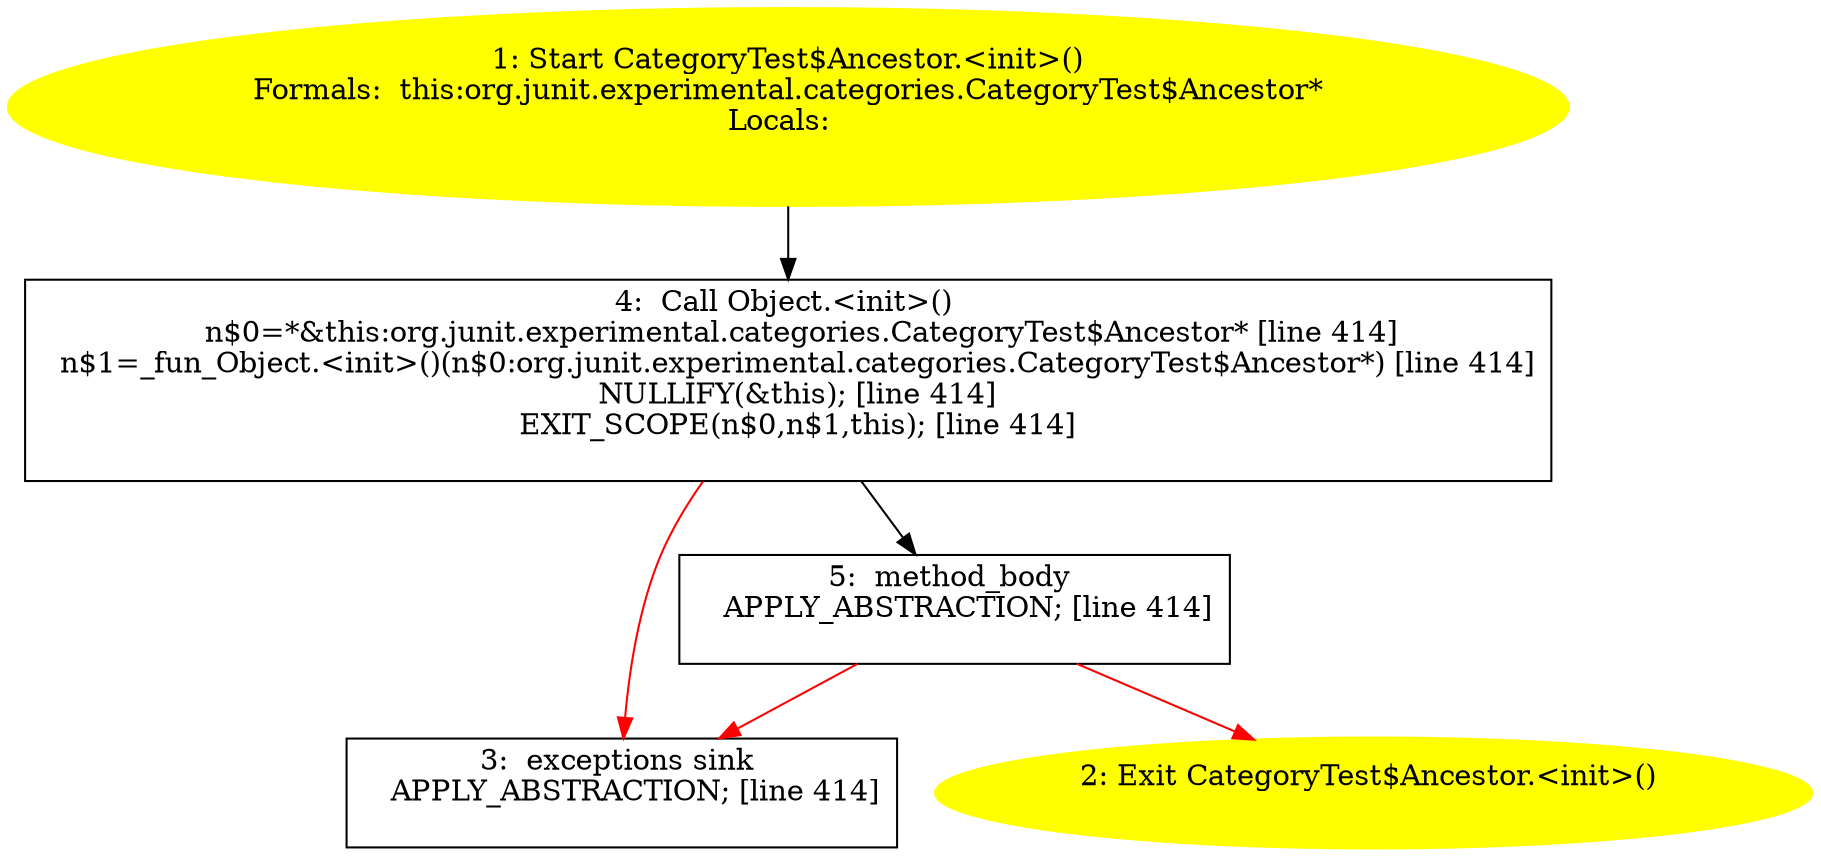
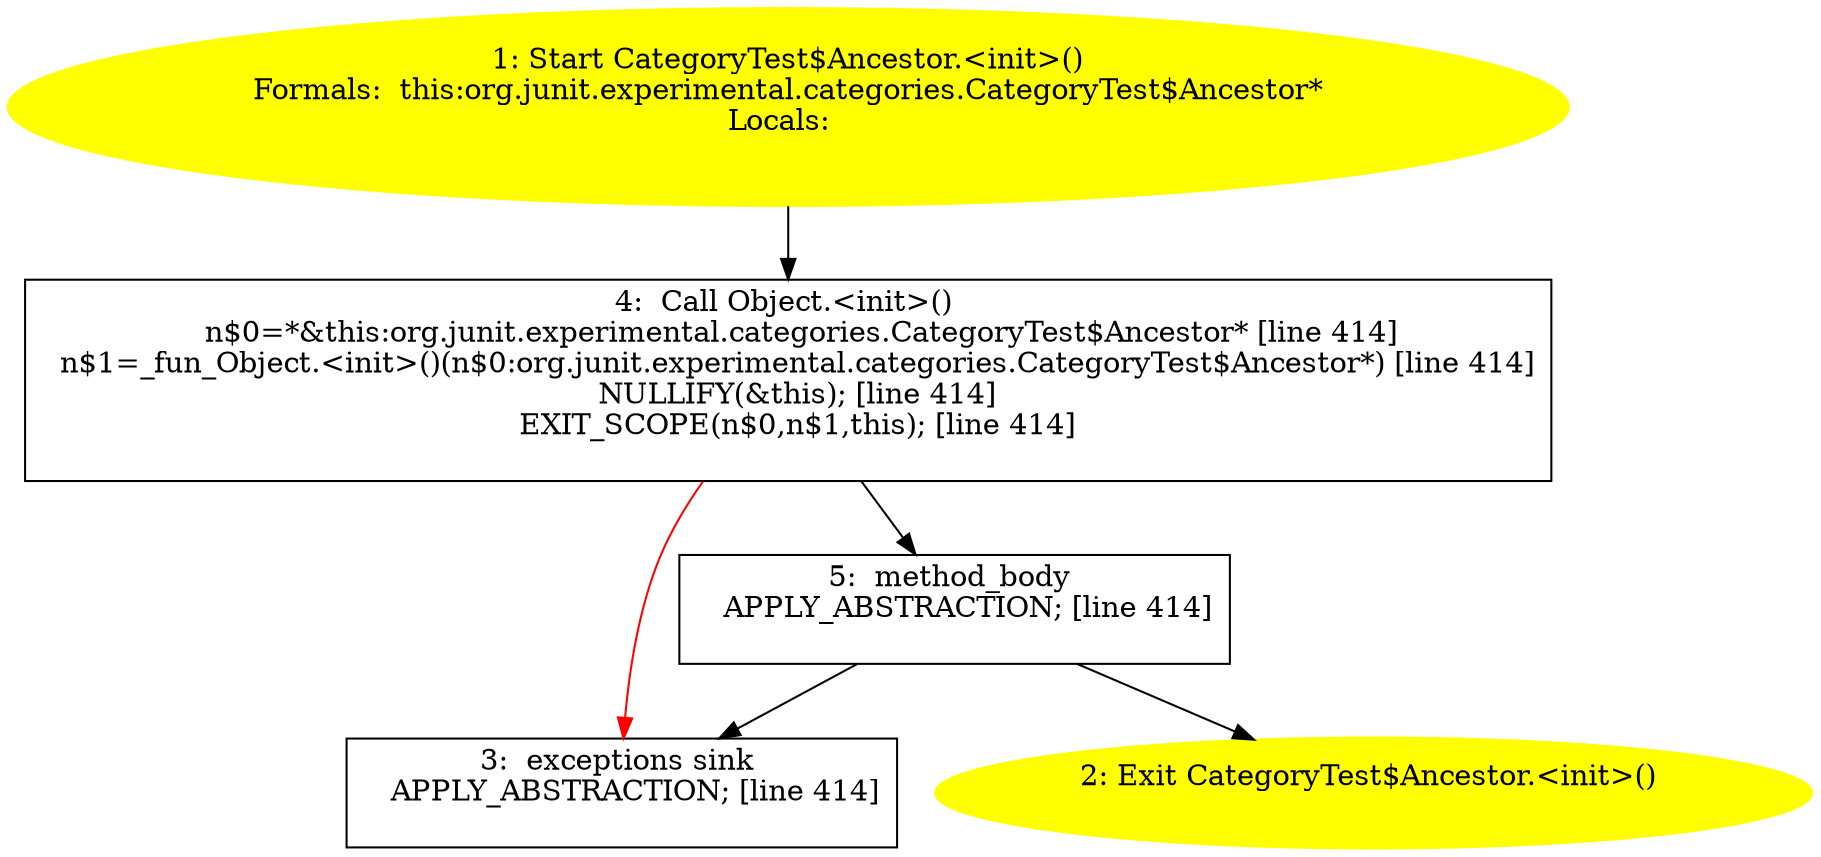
(797, 696) -> (797, 696)
(1156, 698) -> (1156, 698)
